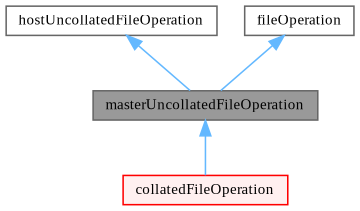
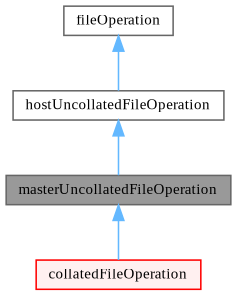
(247, 68) -> (118, 71)
